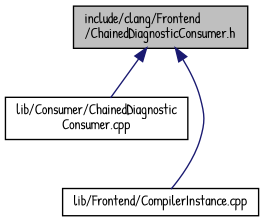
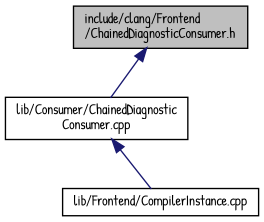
(203, 126) -> (136, 169)
